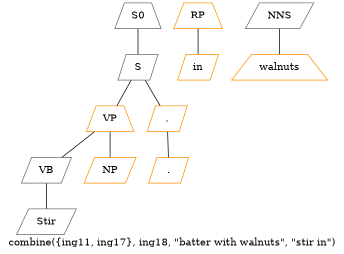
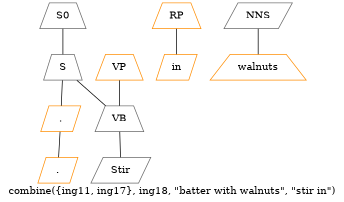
(138, 67) -> (63, 67)
(124, 93) -> (91, 93)
(46, 170) -> (119, 119)
(110, 170) -> none
